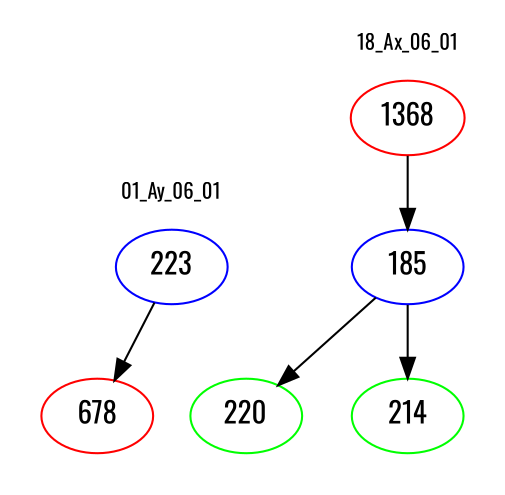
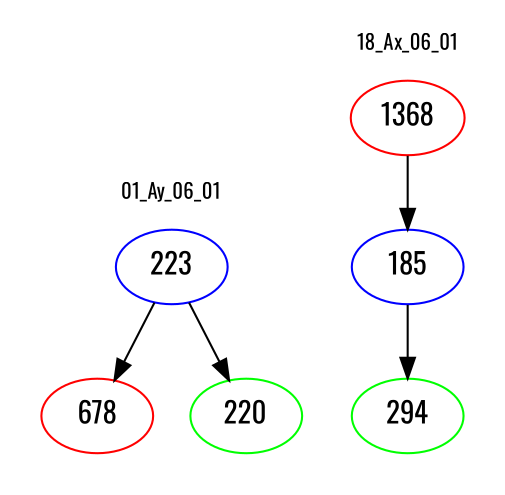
(349, 322) -> (204, 332)
(408, 416) -> (408, 416)
